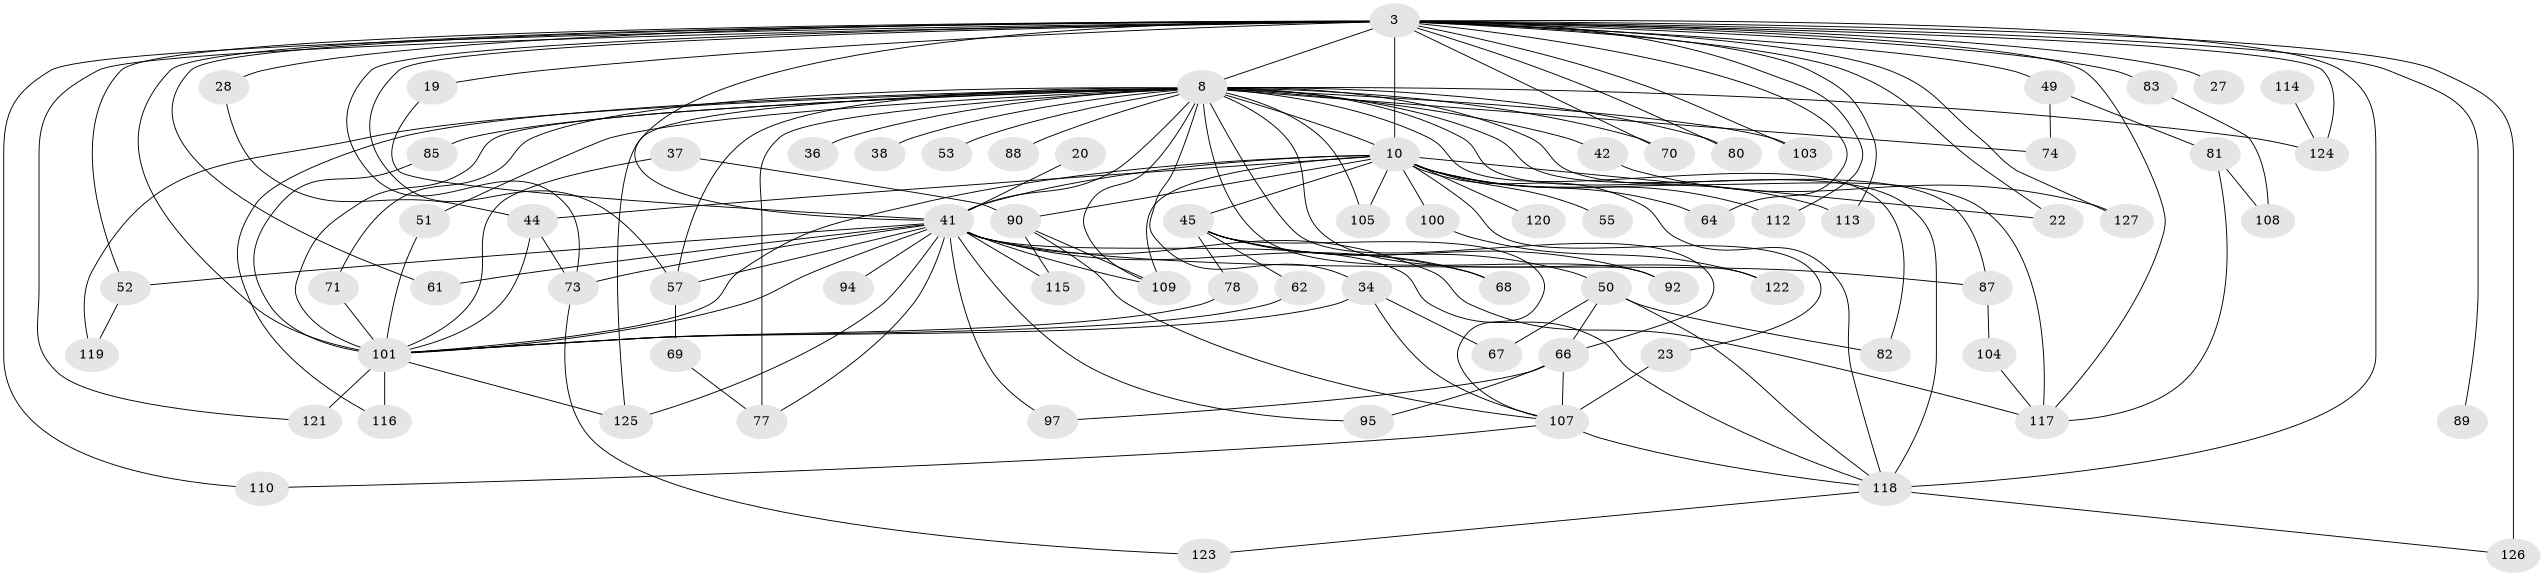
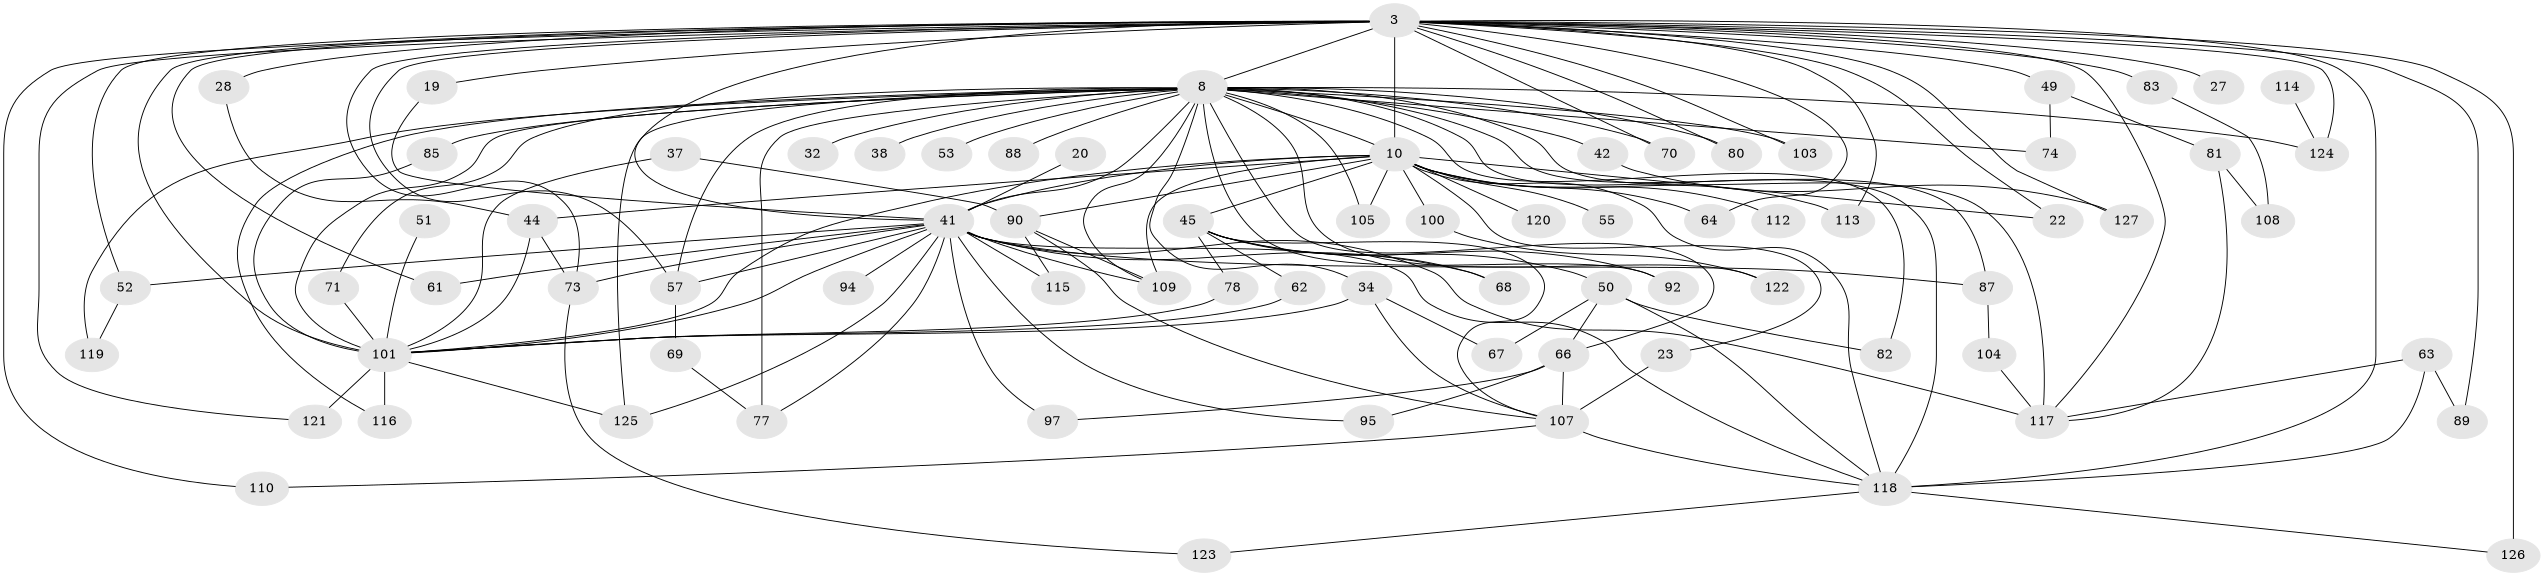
(1705, 53) -> none
(784, 114) -> none
(813, 154) -> (813, 154)
none -> (2427, 355)
